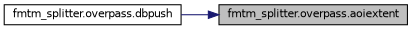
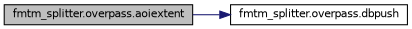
(195, 15) -> (206, 15)
